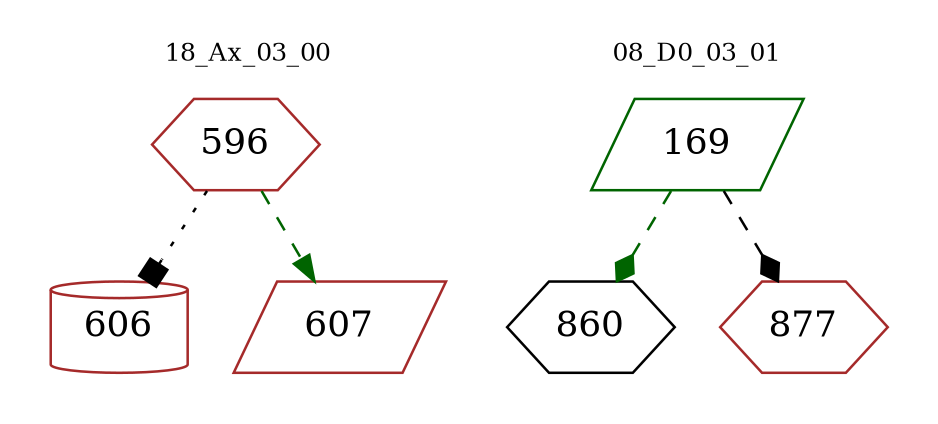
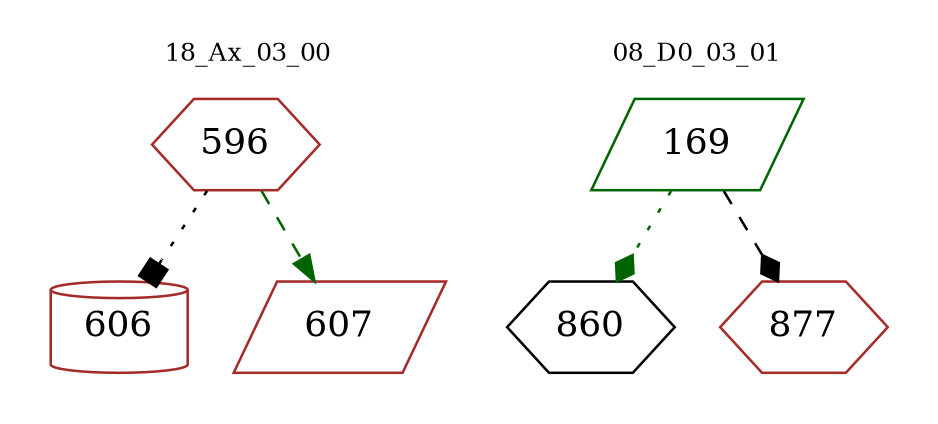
(652, 223) -> (652, 223)
